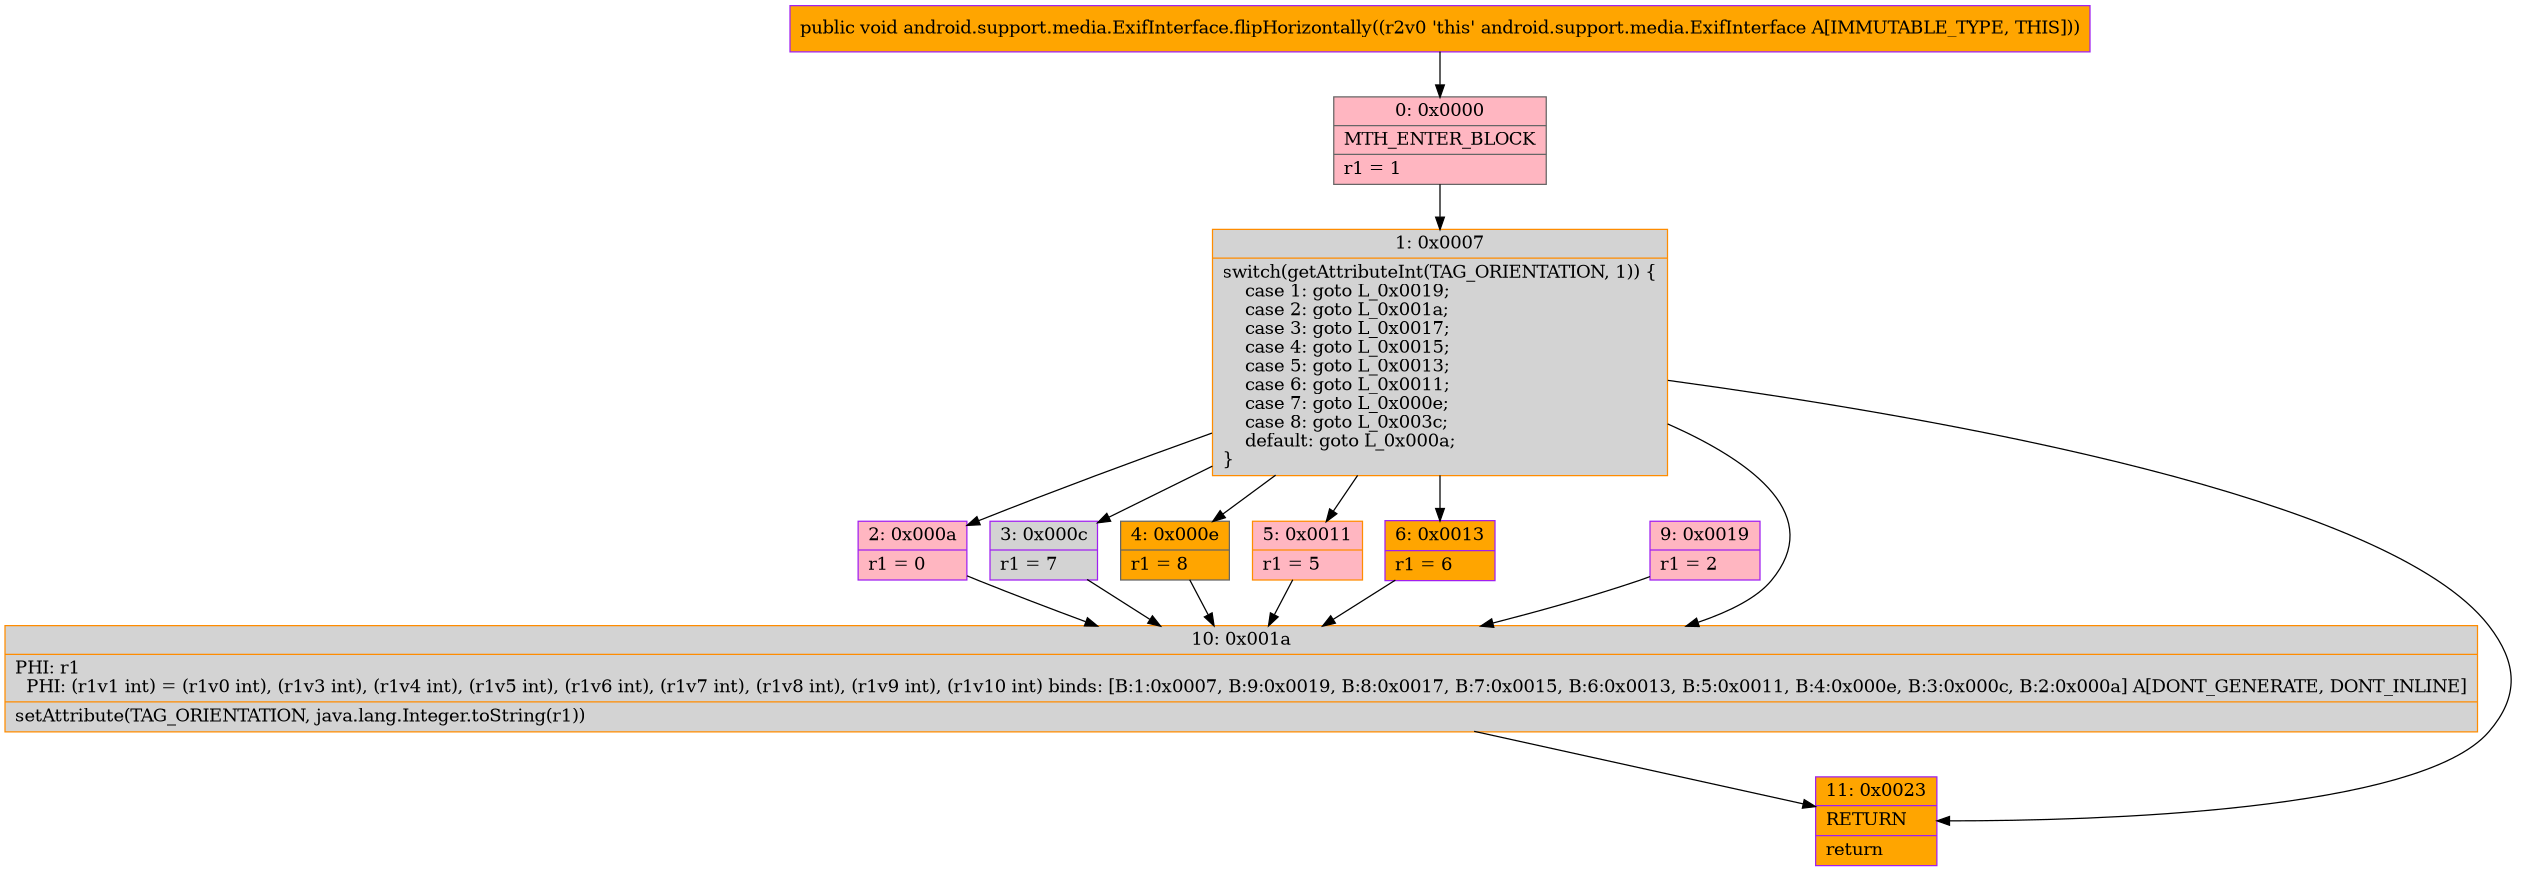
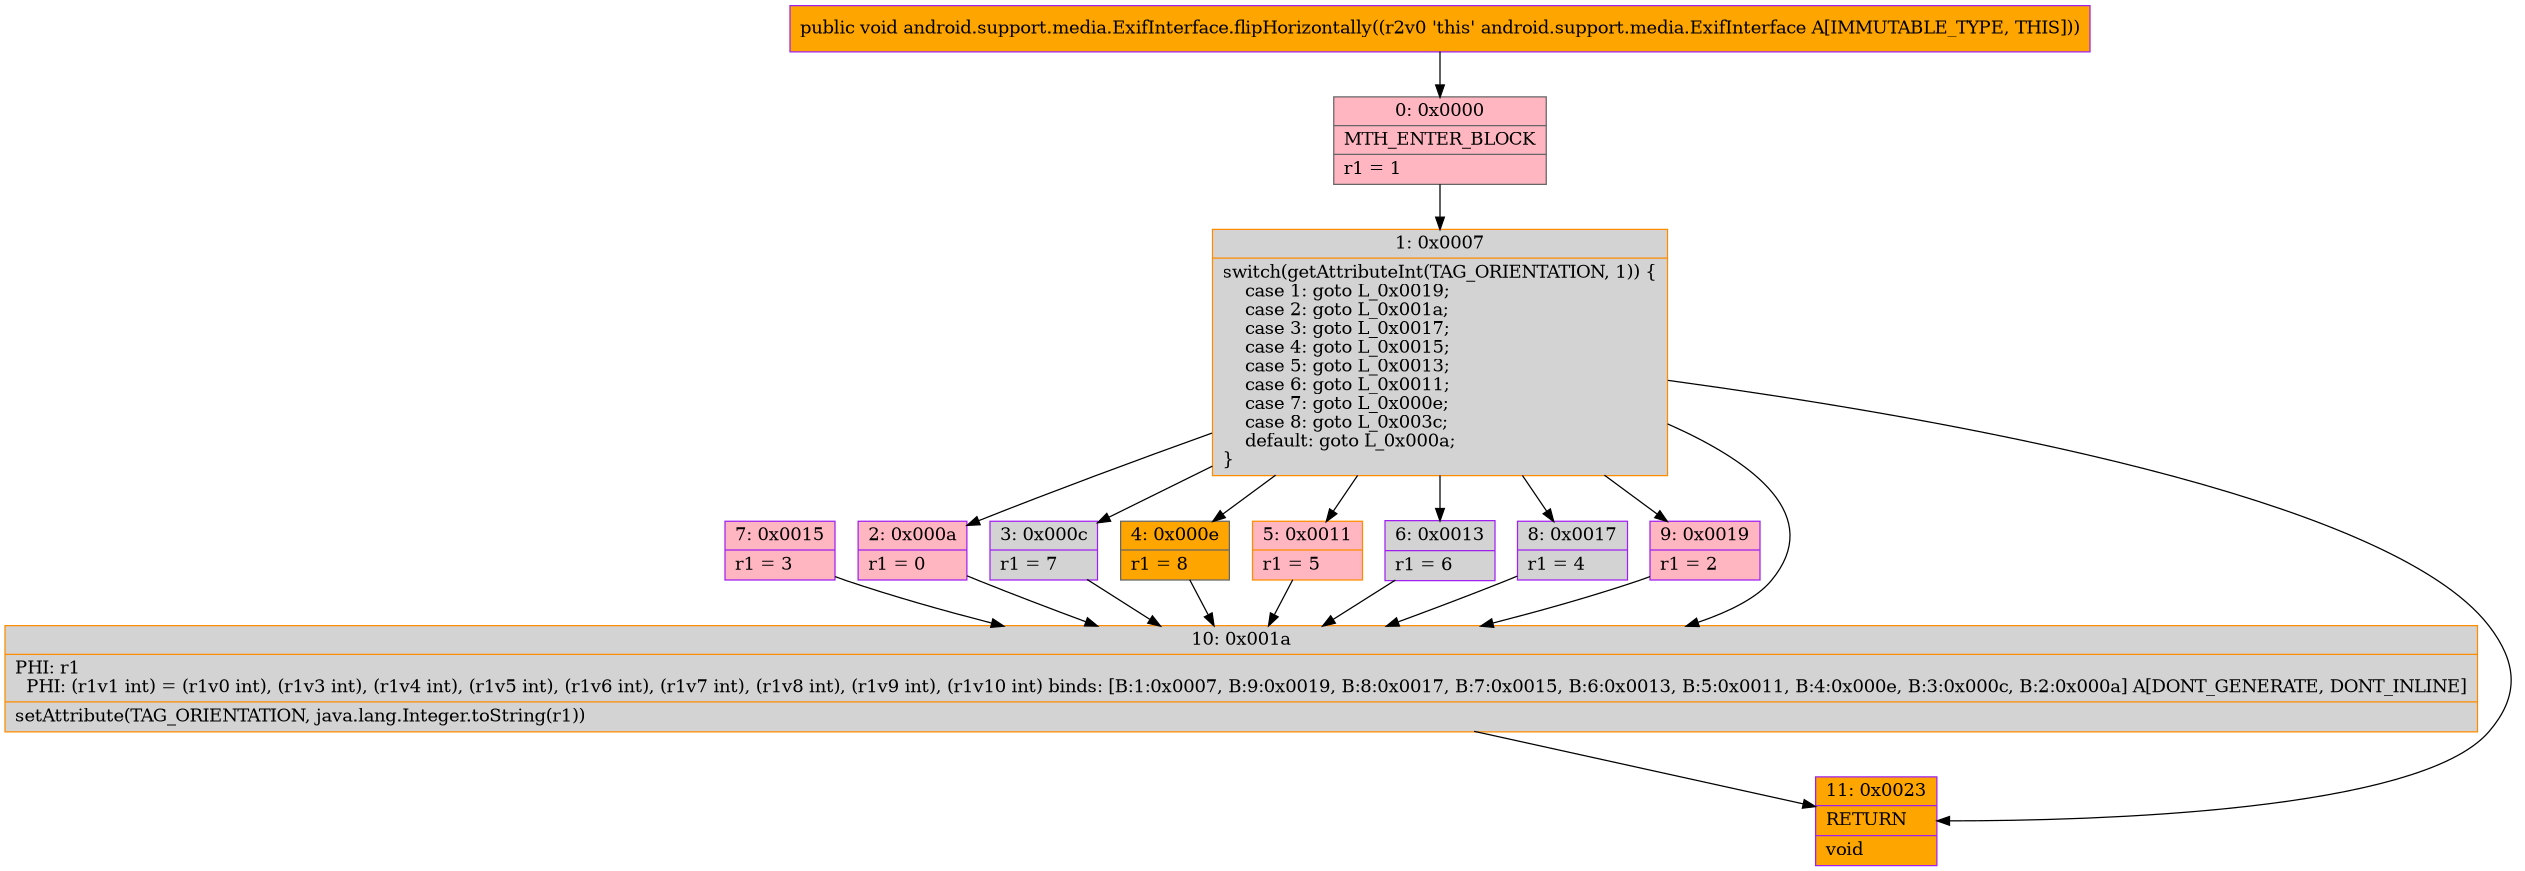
none -> (1631, 495)
none -> (780, 551)
(1440, 551) -> (1440, 551)
none -> (1572, 551)
(1854, 850) -> (1845, 850)
